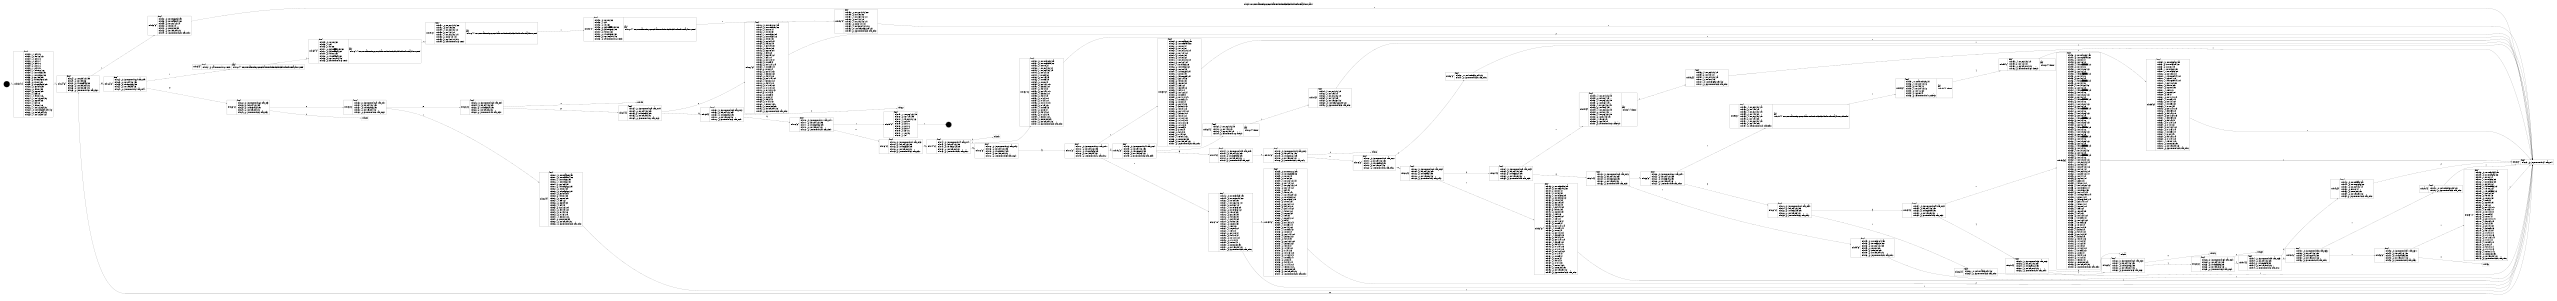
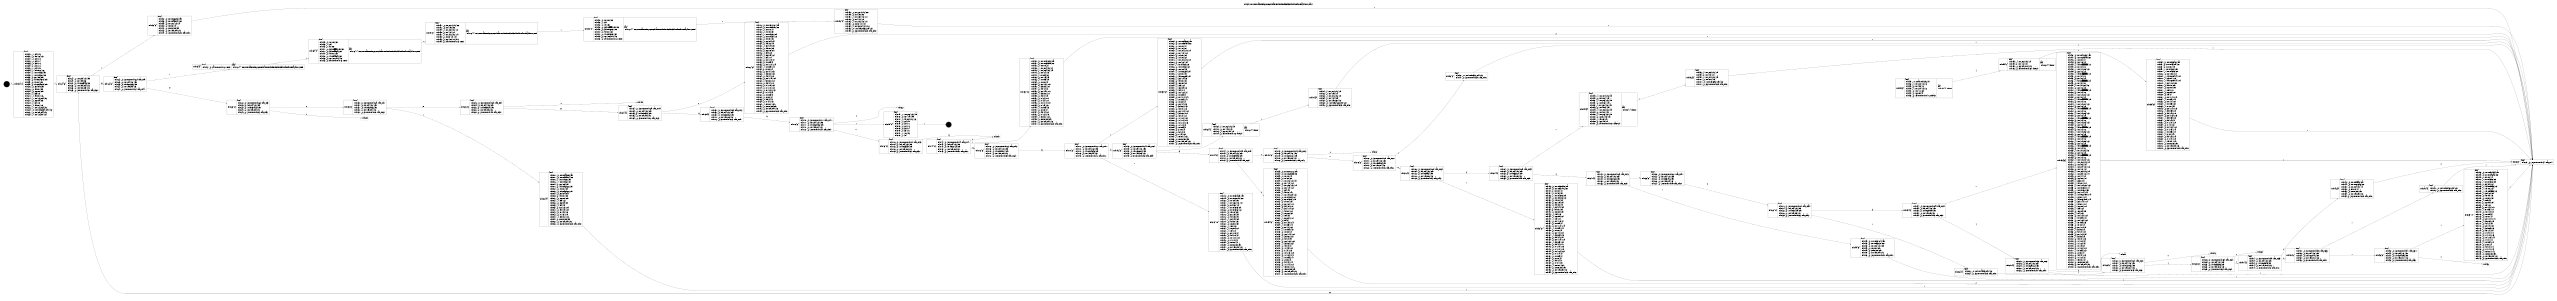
(820, 112) -> (868, 120)
(1790, 116) -> none
(924, 146) -> (957, 136)
(1258, 222) -> (1250, 179)
